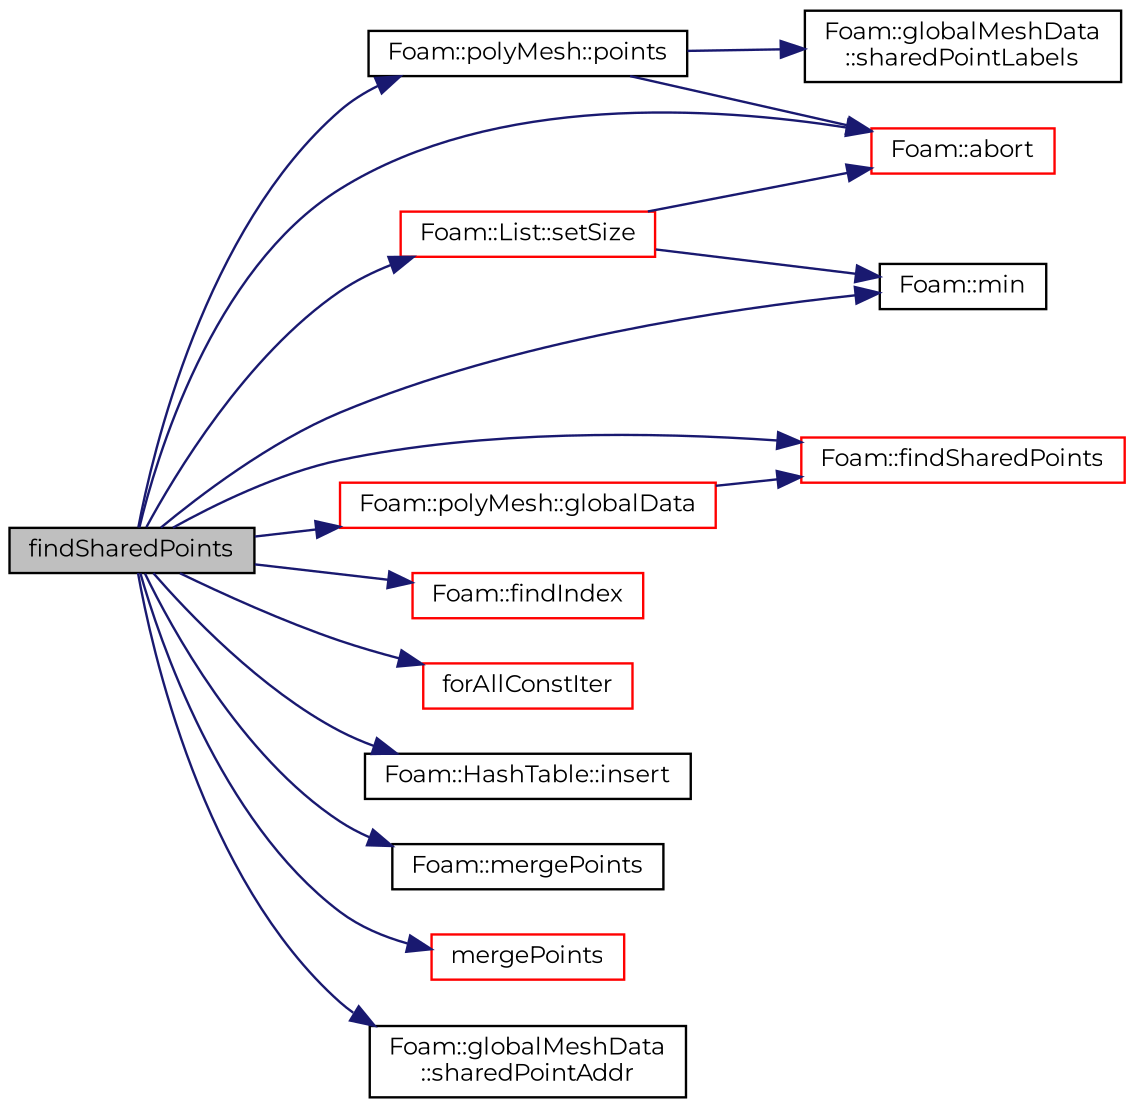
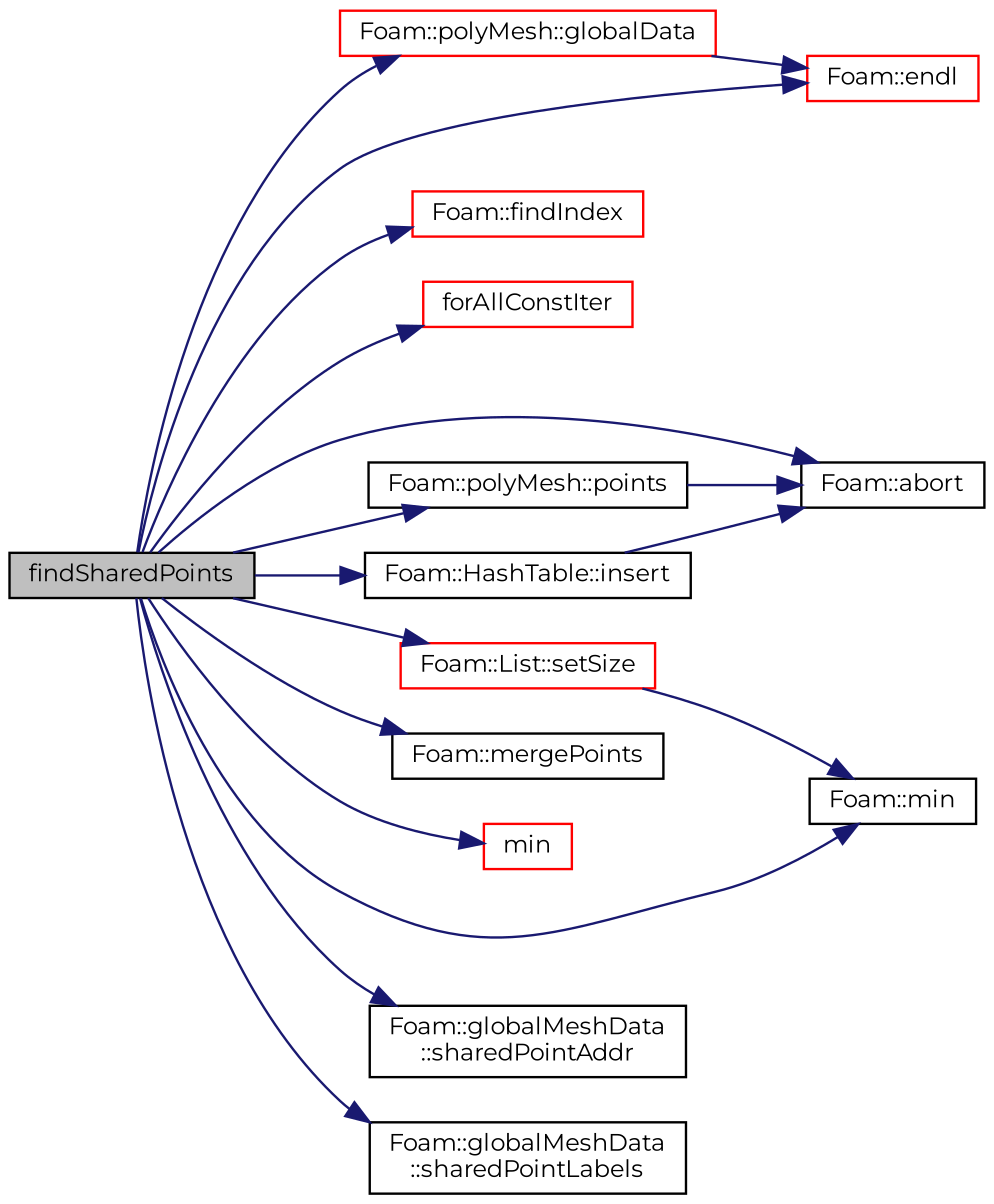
(734, 50) -> (200, 873)
(963, 151) -> (893, 485)
(748, 192) -> (702, 534)
(963, 460) -> (893, 78)
(528, 957) -> (528, 846)
